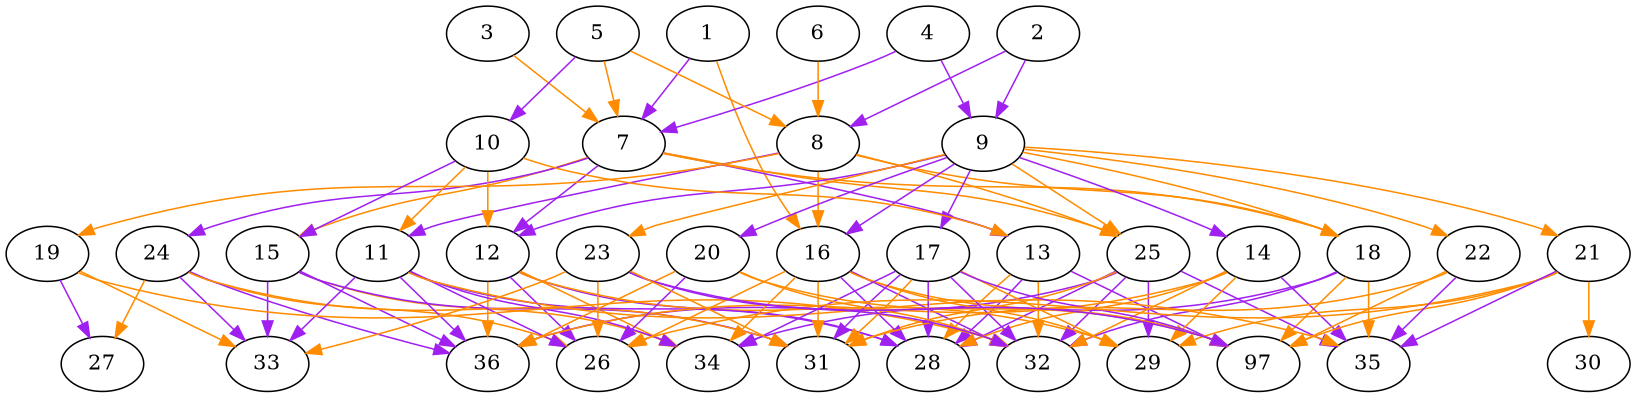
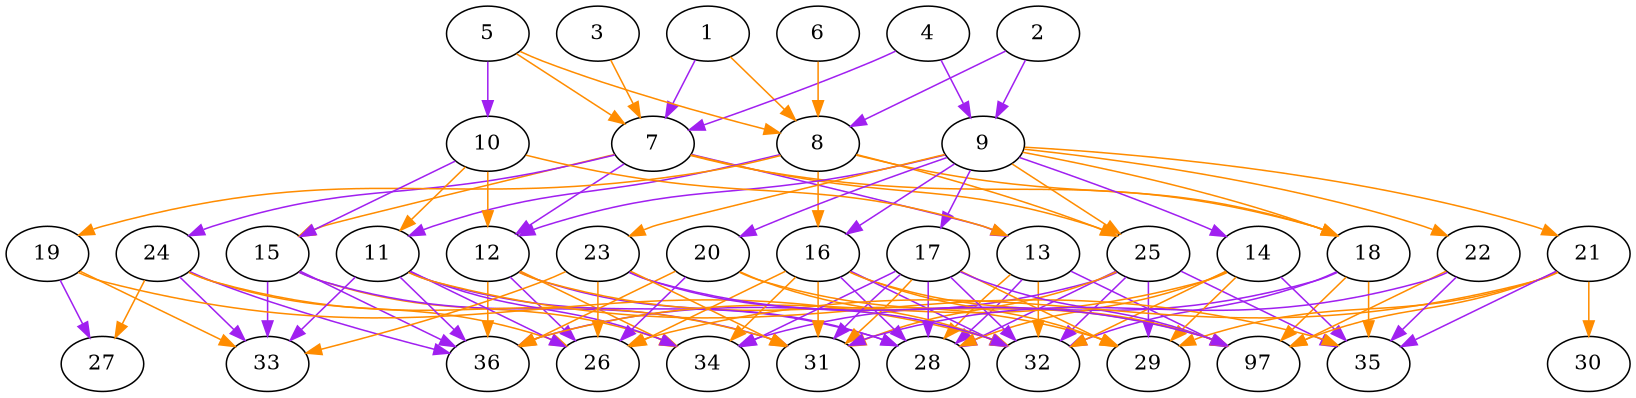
(748, 141) -> (757, 83)
(1289, 306) -> (1289, 306)
